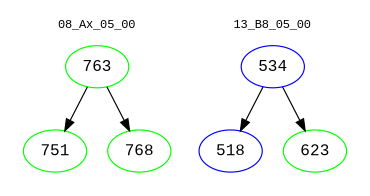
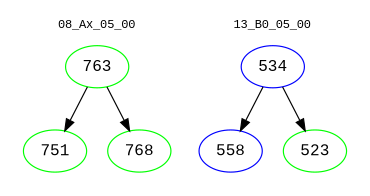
(273, 25) -> (273, 25)
(231, 151) -> (231, 151)
(315, 151) -> (315, 151)
